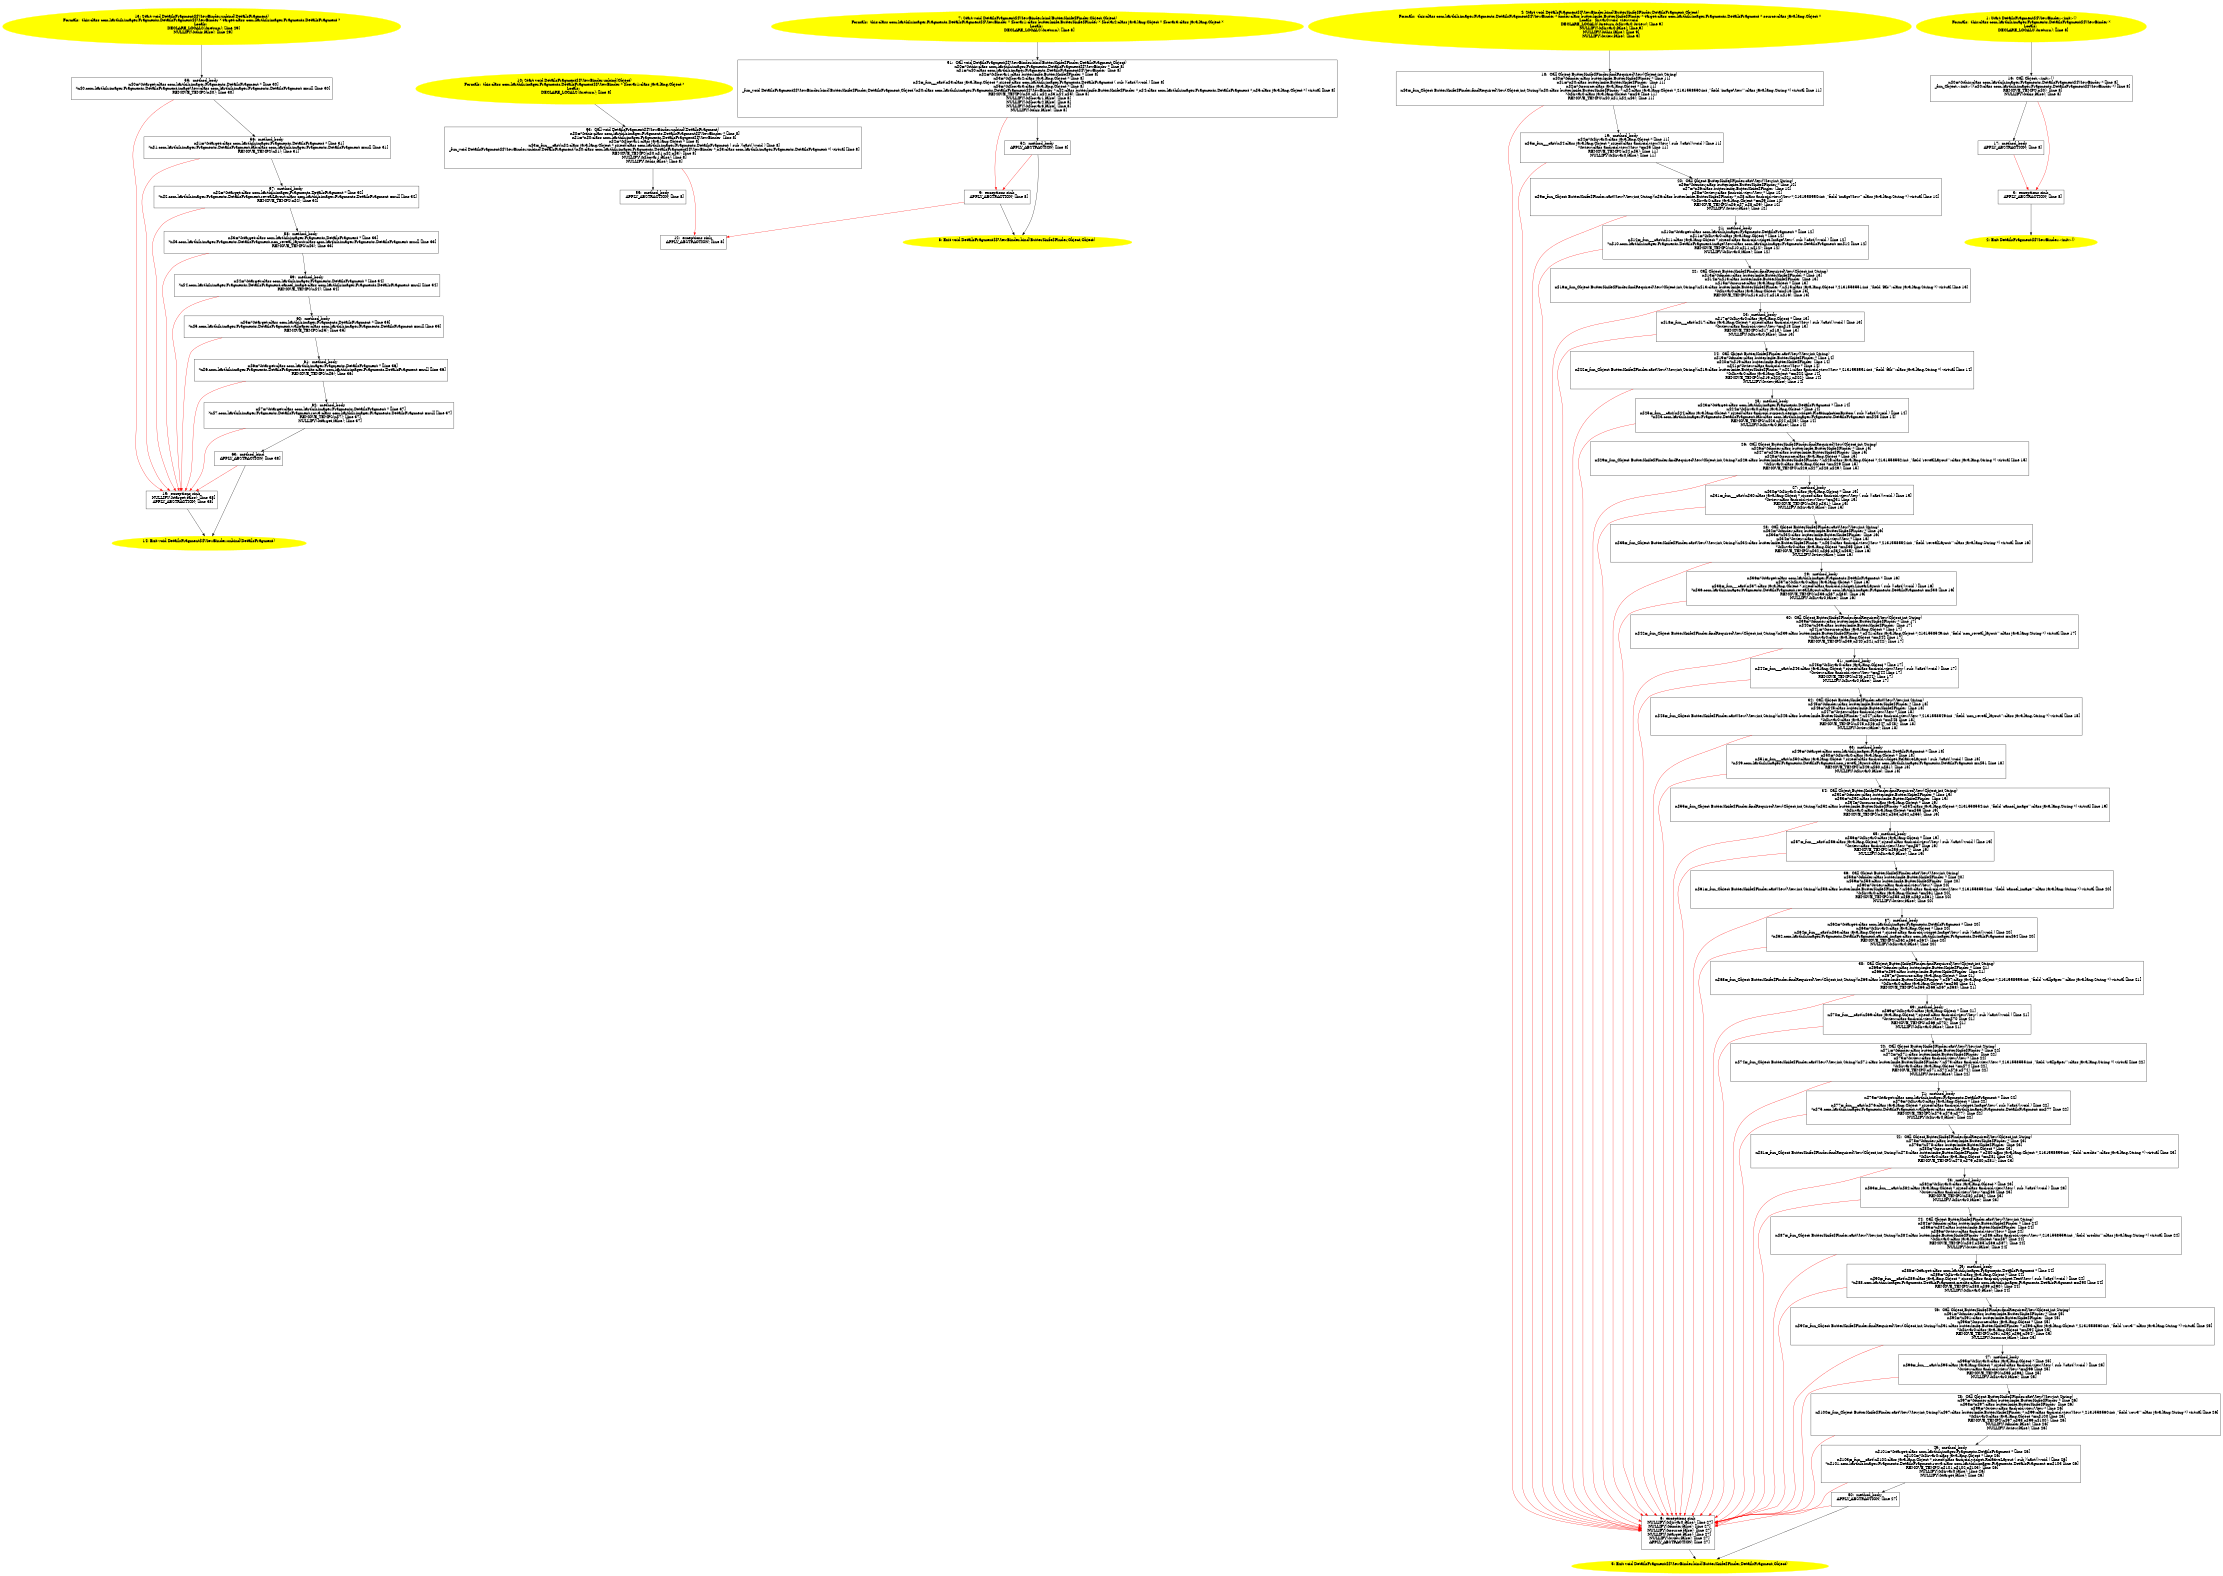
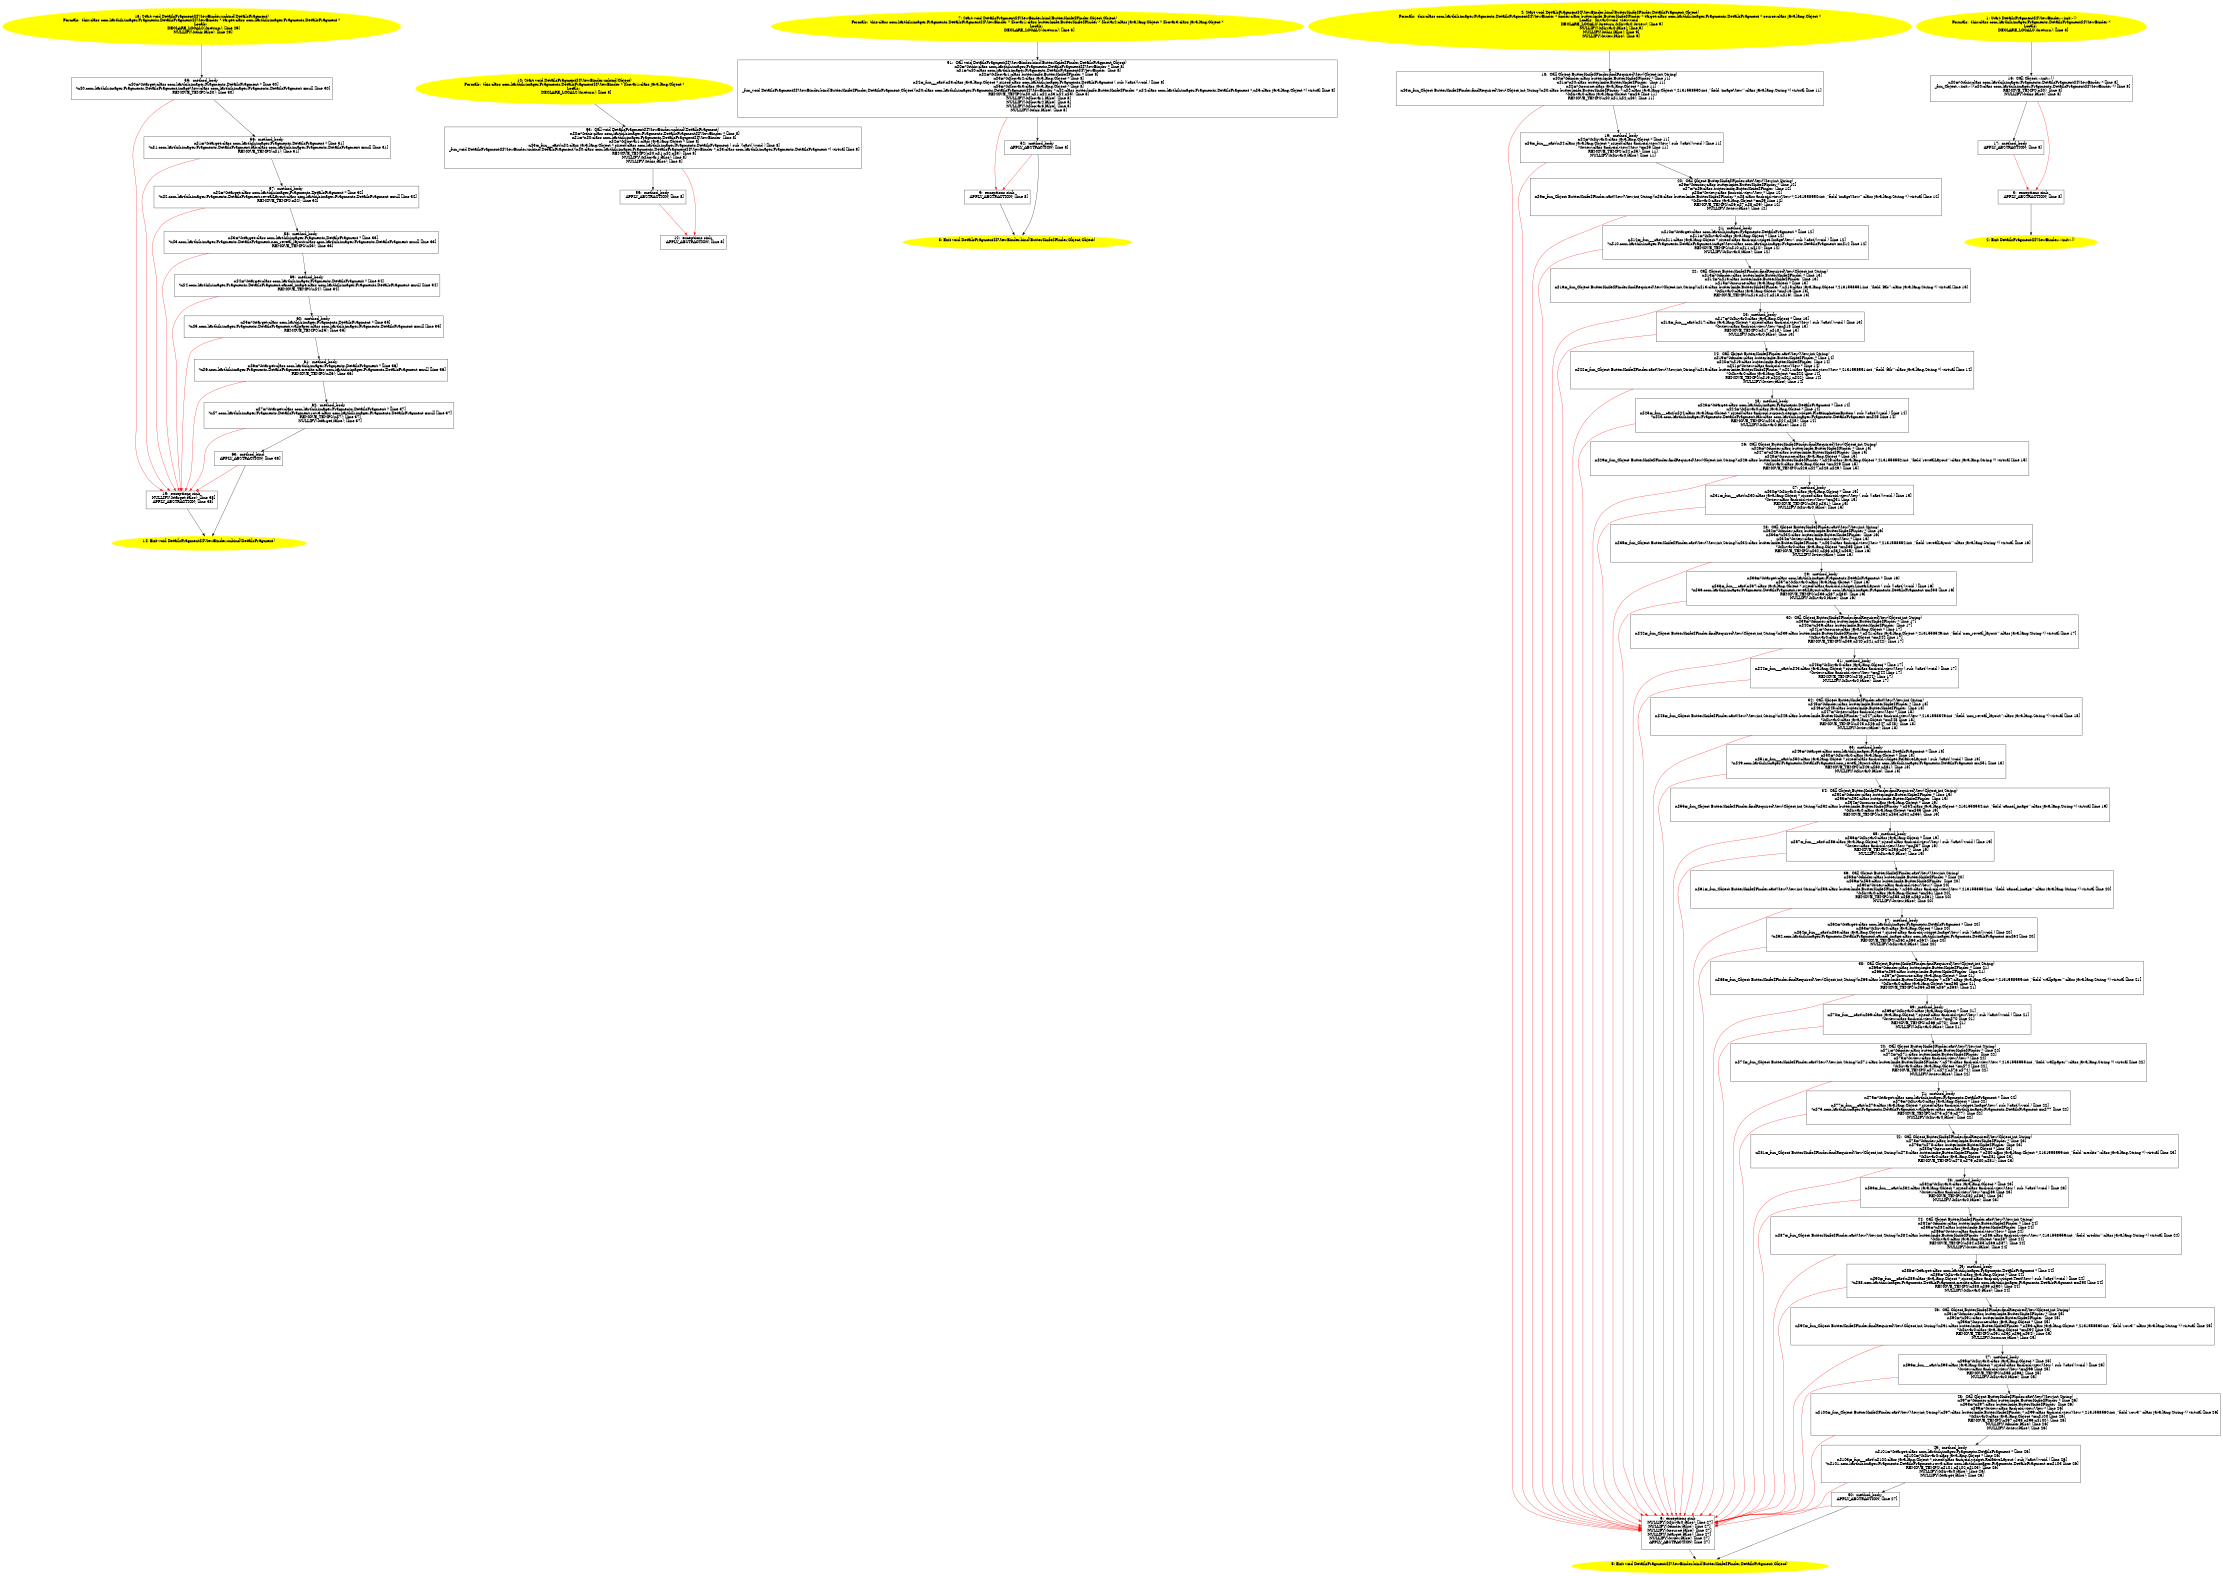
(847, 219) -> (672, 219)
